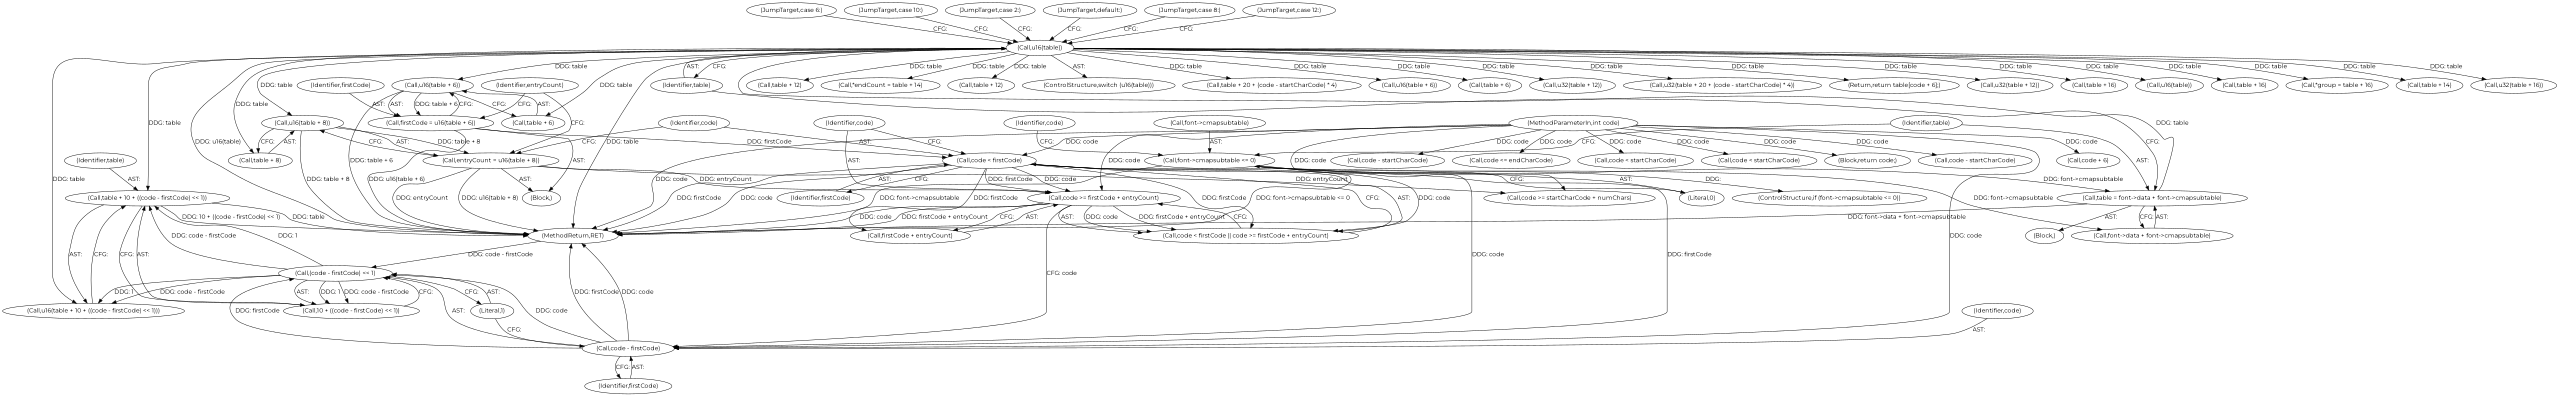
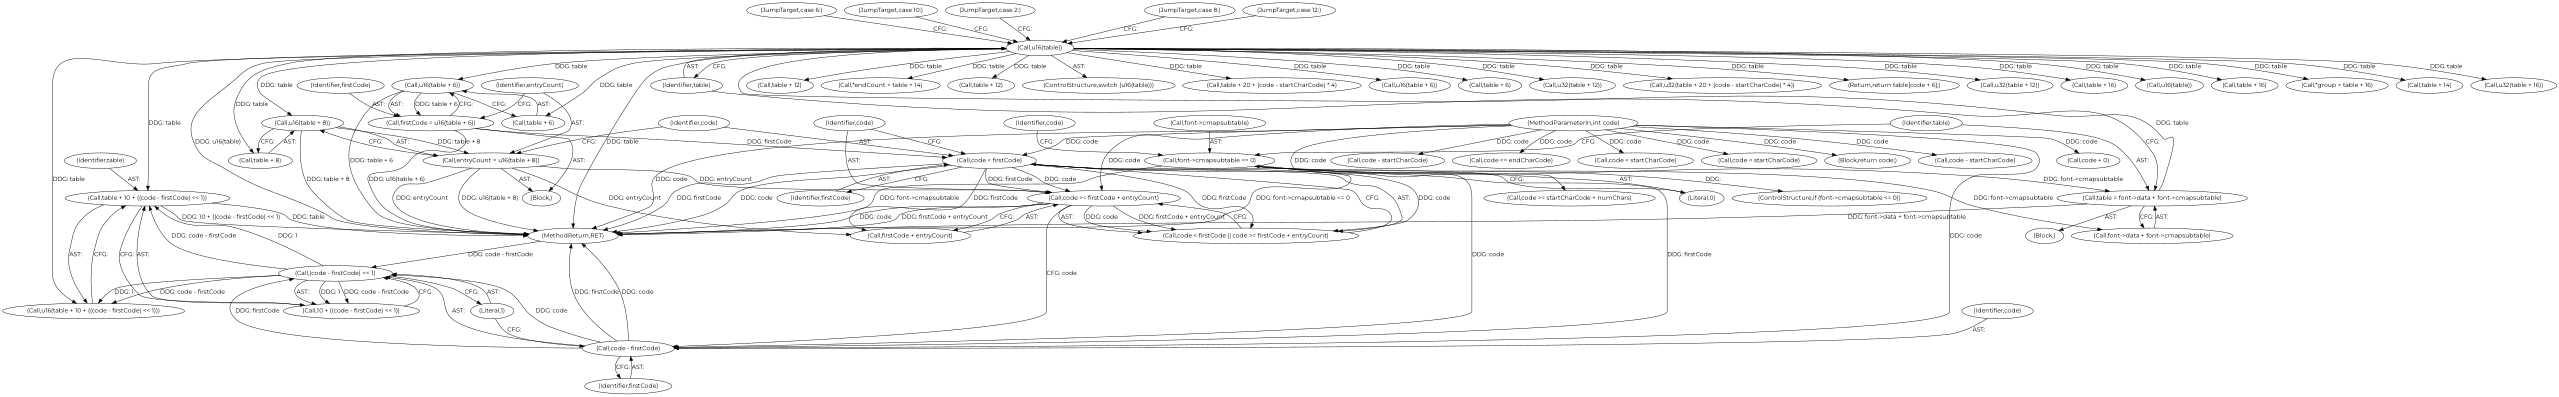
(1090, 10) -> none
(579, 123) -> (579, 123)
(2088, 161) -> (2088, 161)
(1019, 175) -> (675, 219)
